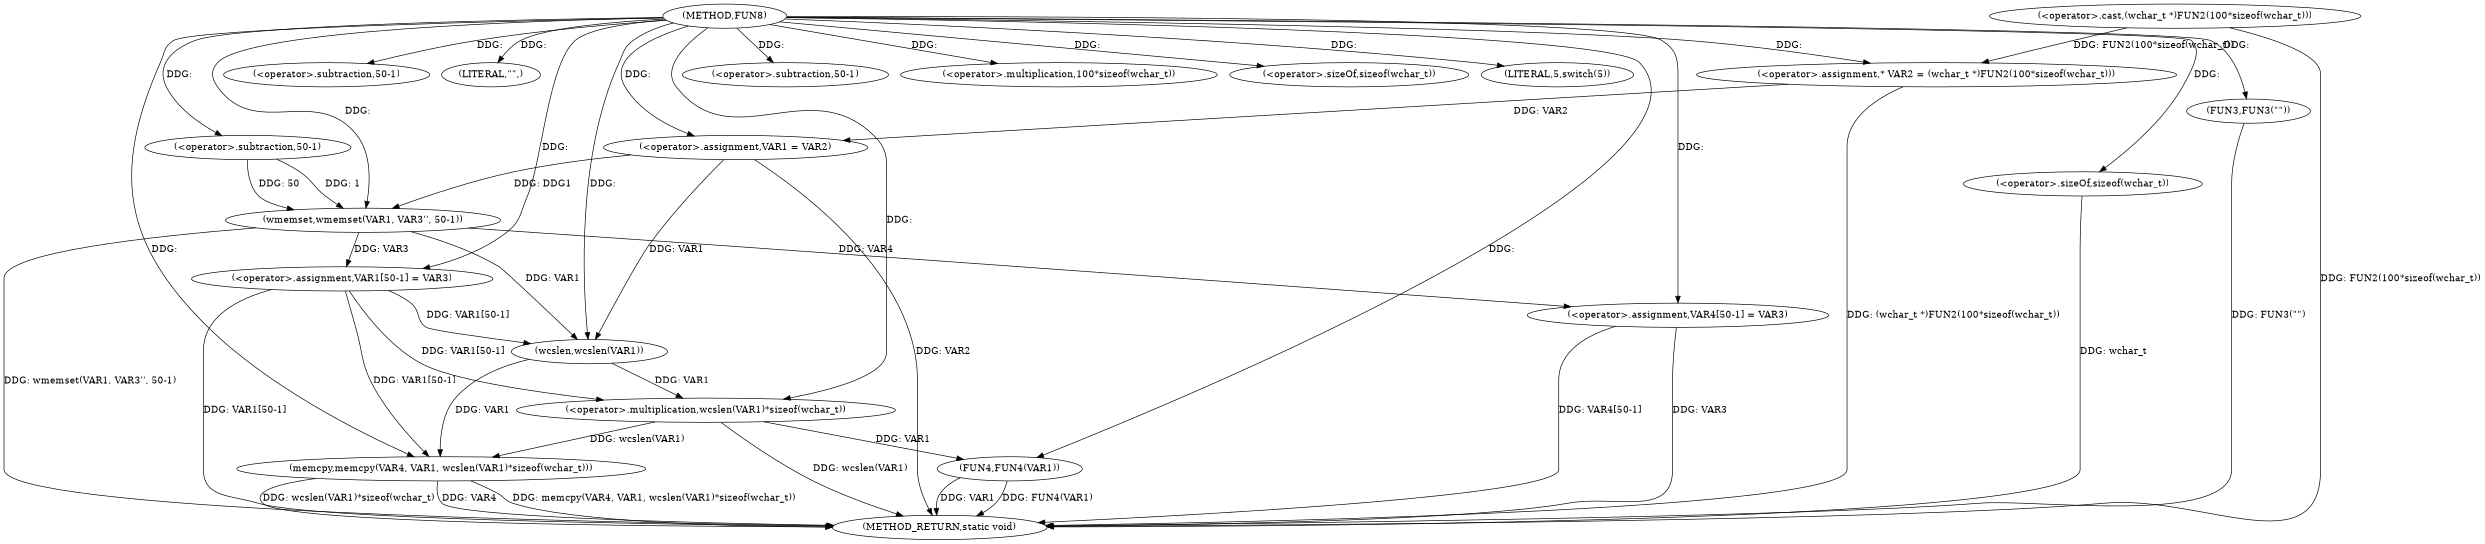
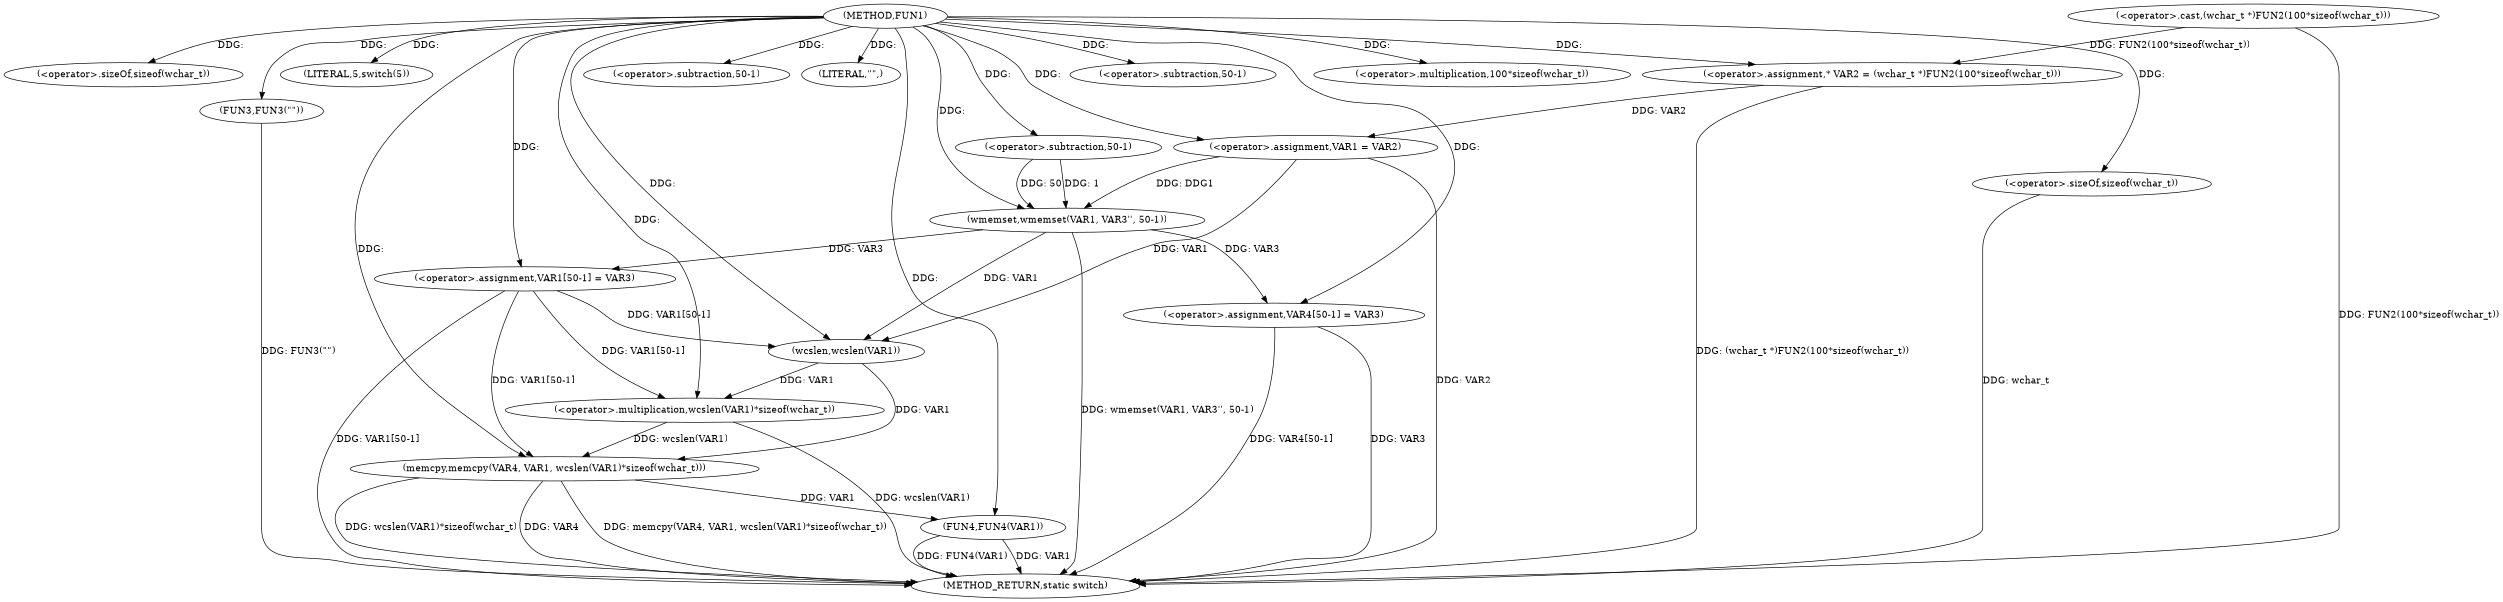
(725, 16) -> (885, 16)
(866, 250) -> (1253, 250)
(860, 440) -> (783, 499)
(940, 527) -> (1026, 586)
